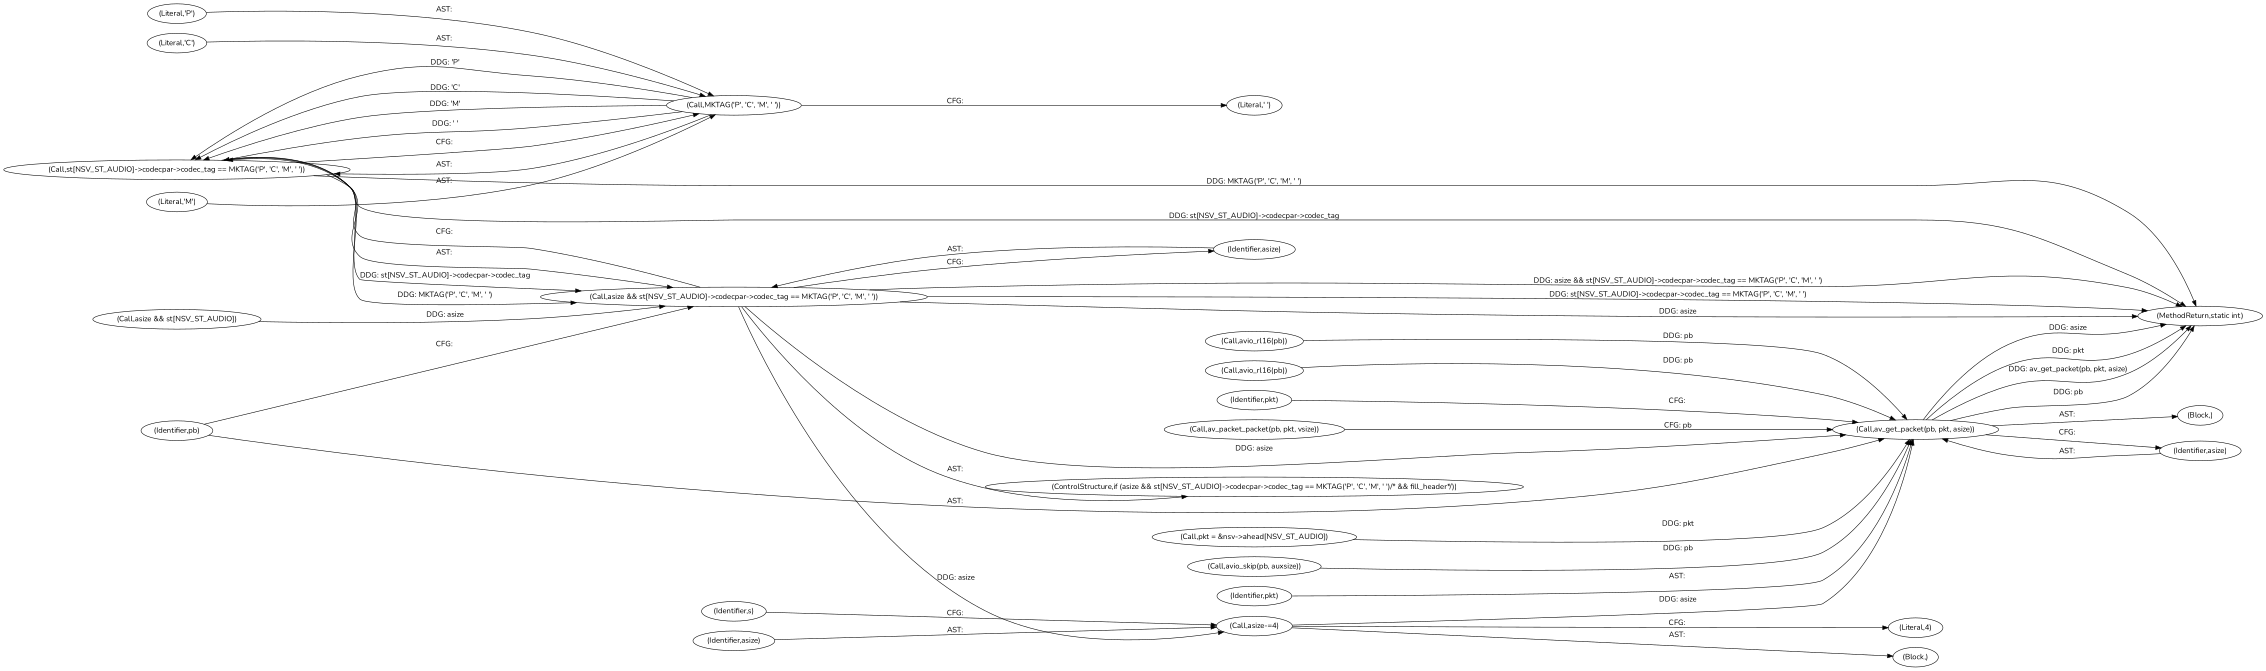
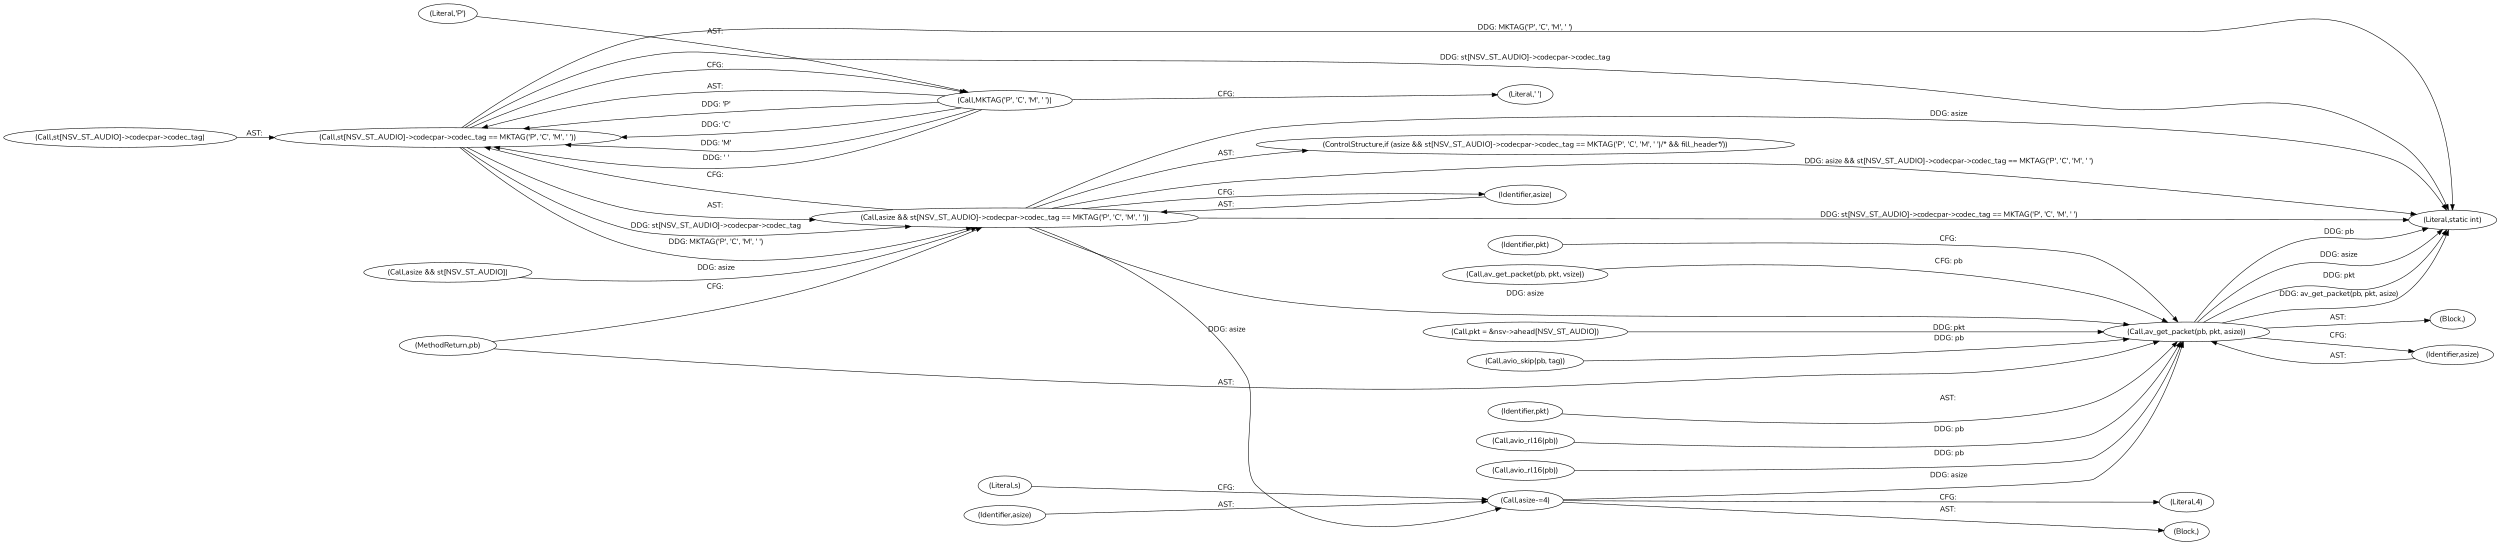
(177, 43) -> none
none -> (120, 138)
(177, 202) -> none
(2200, 316) -> (2453, 220)
(1254, 430) -> (1525, 275)
(177, 431) -> (448, 346)
(1254, 567) -> (1525, 361)
(734, 611) -> (1005, 486)
